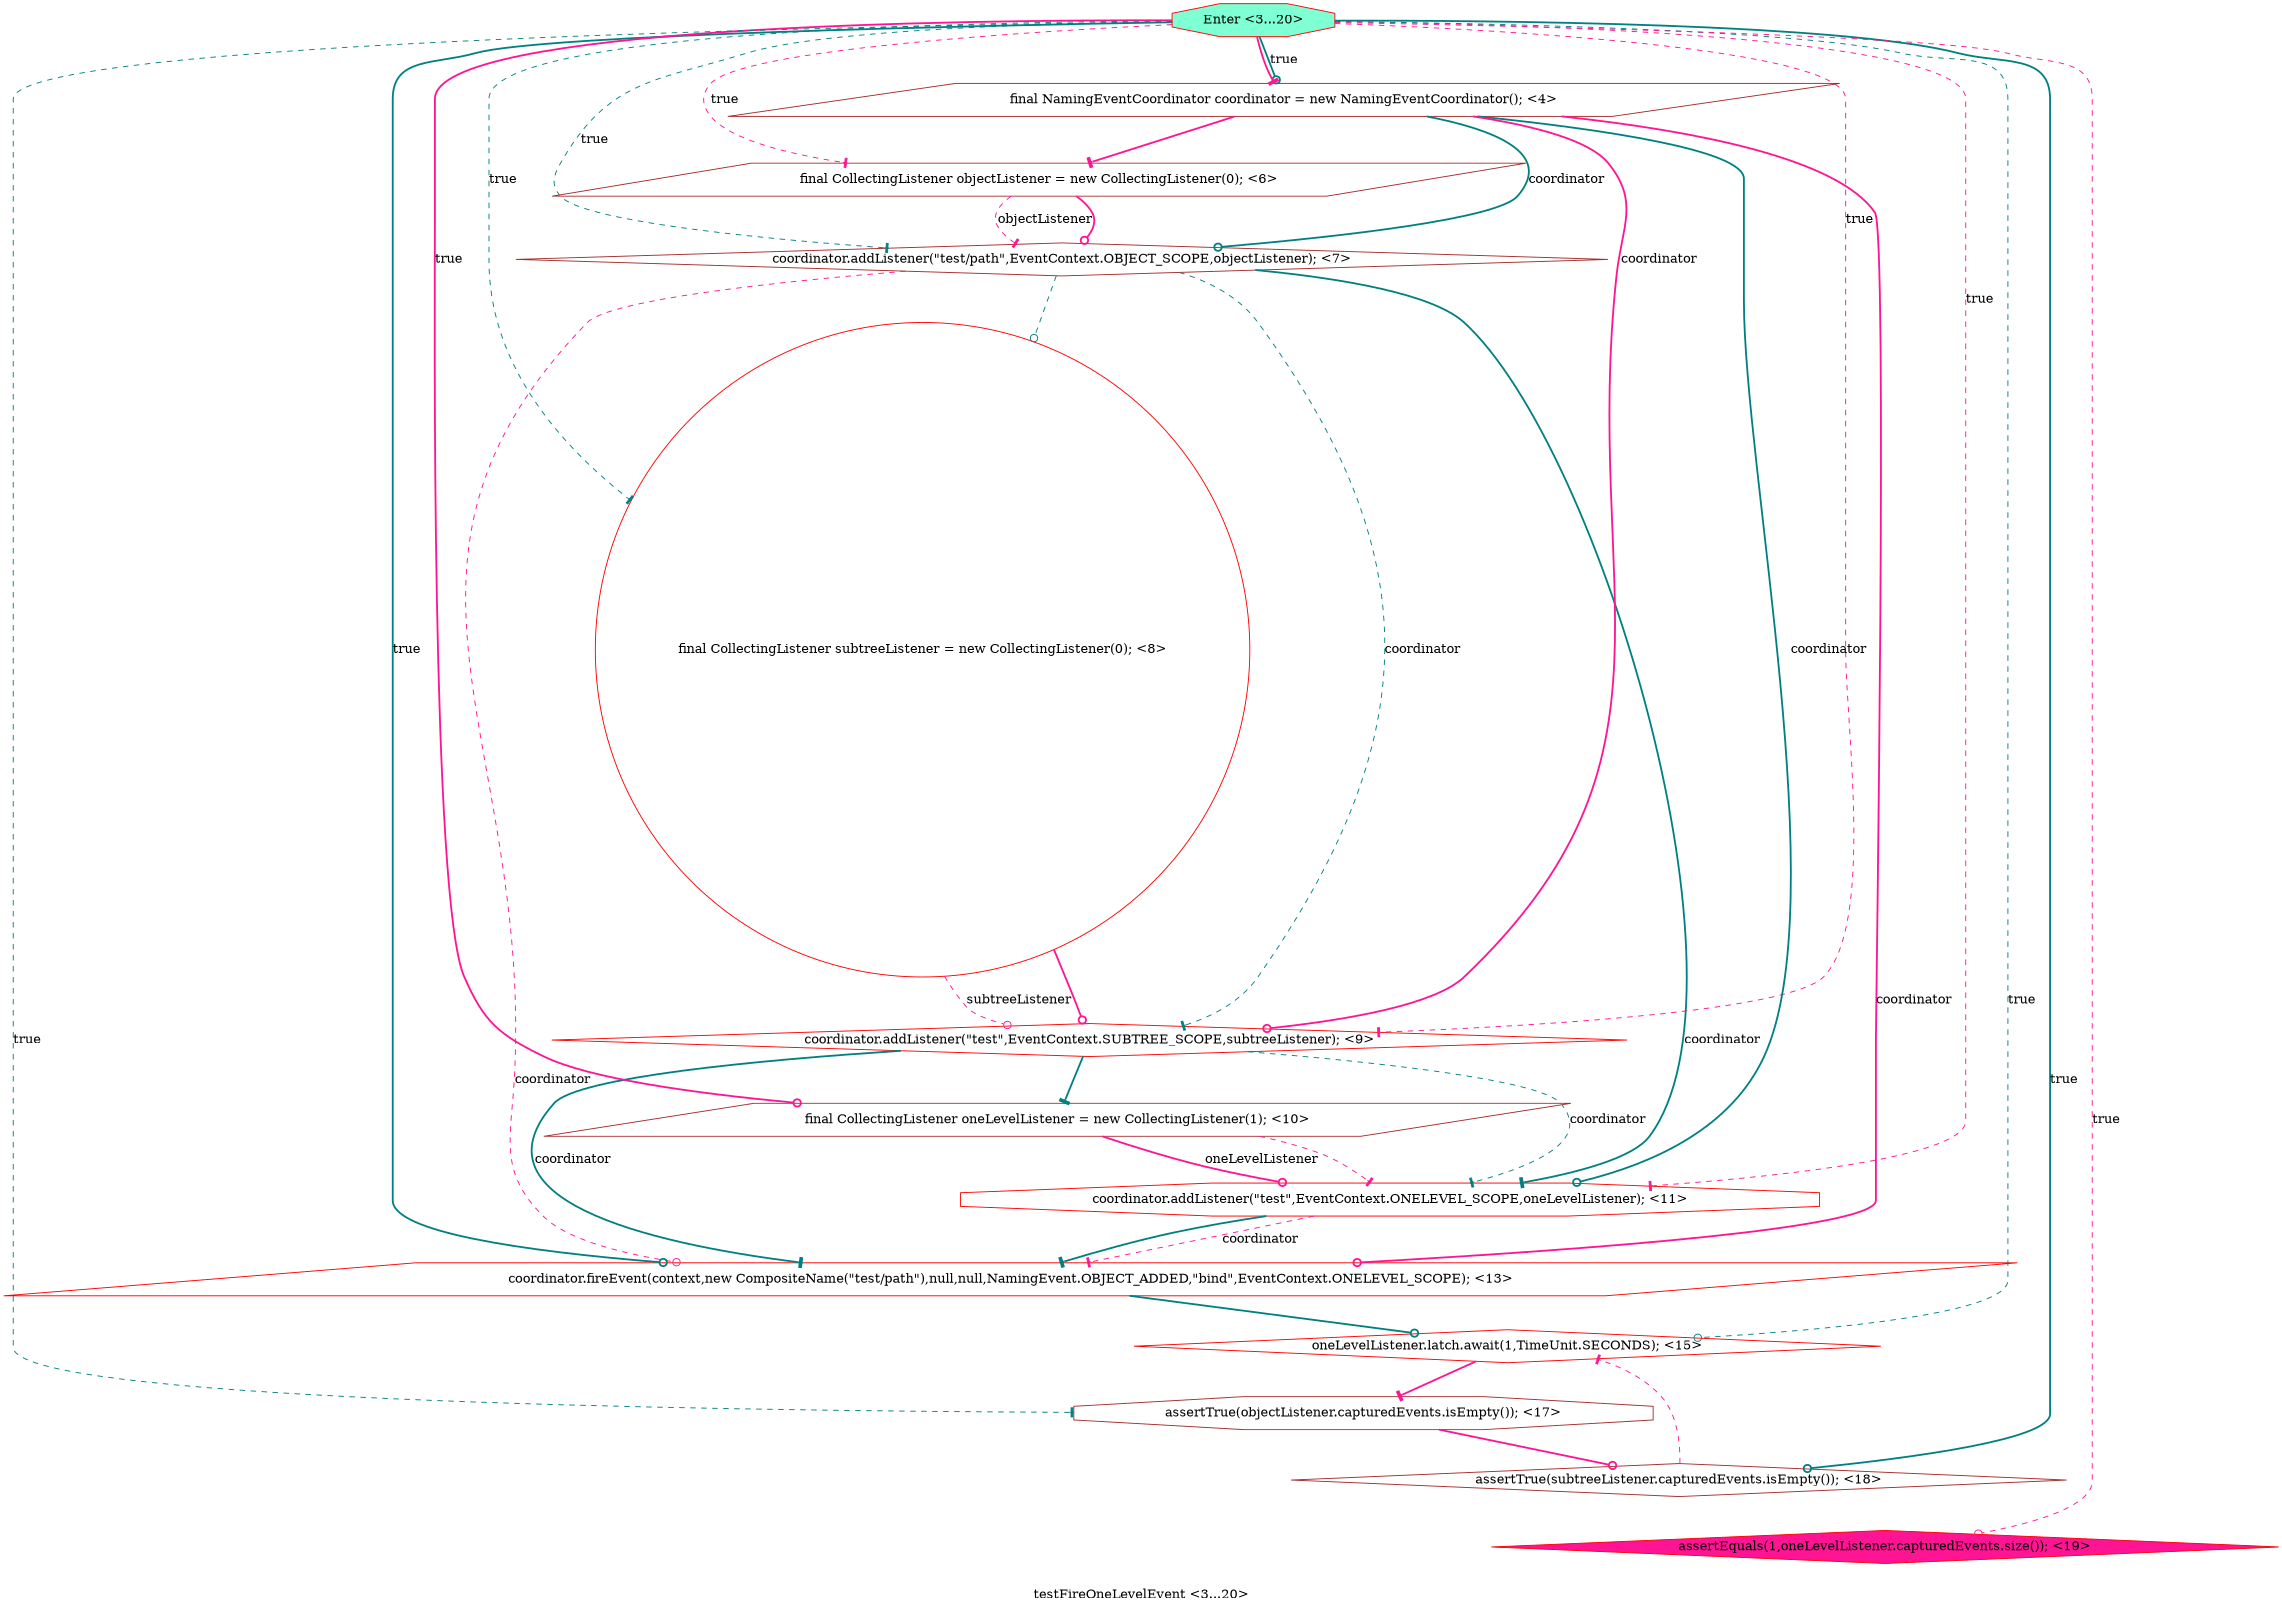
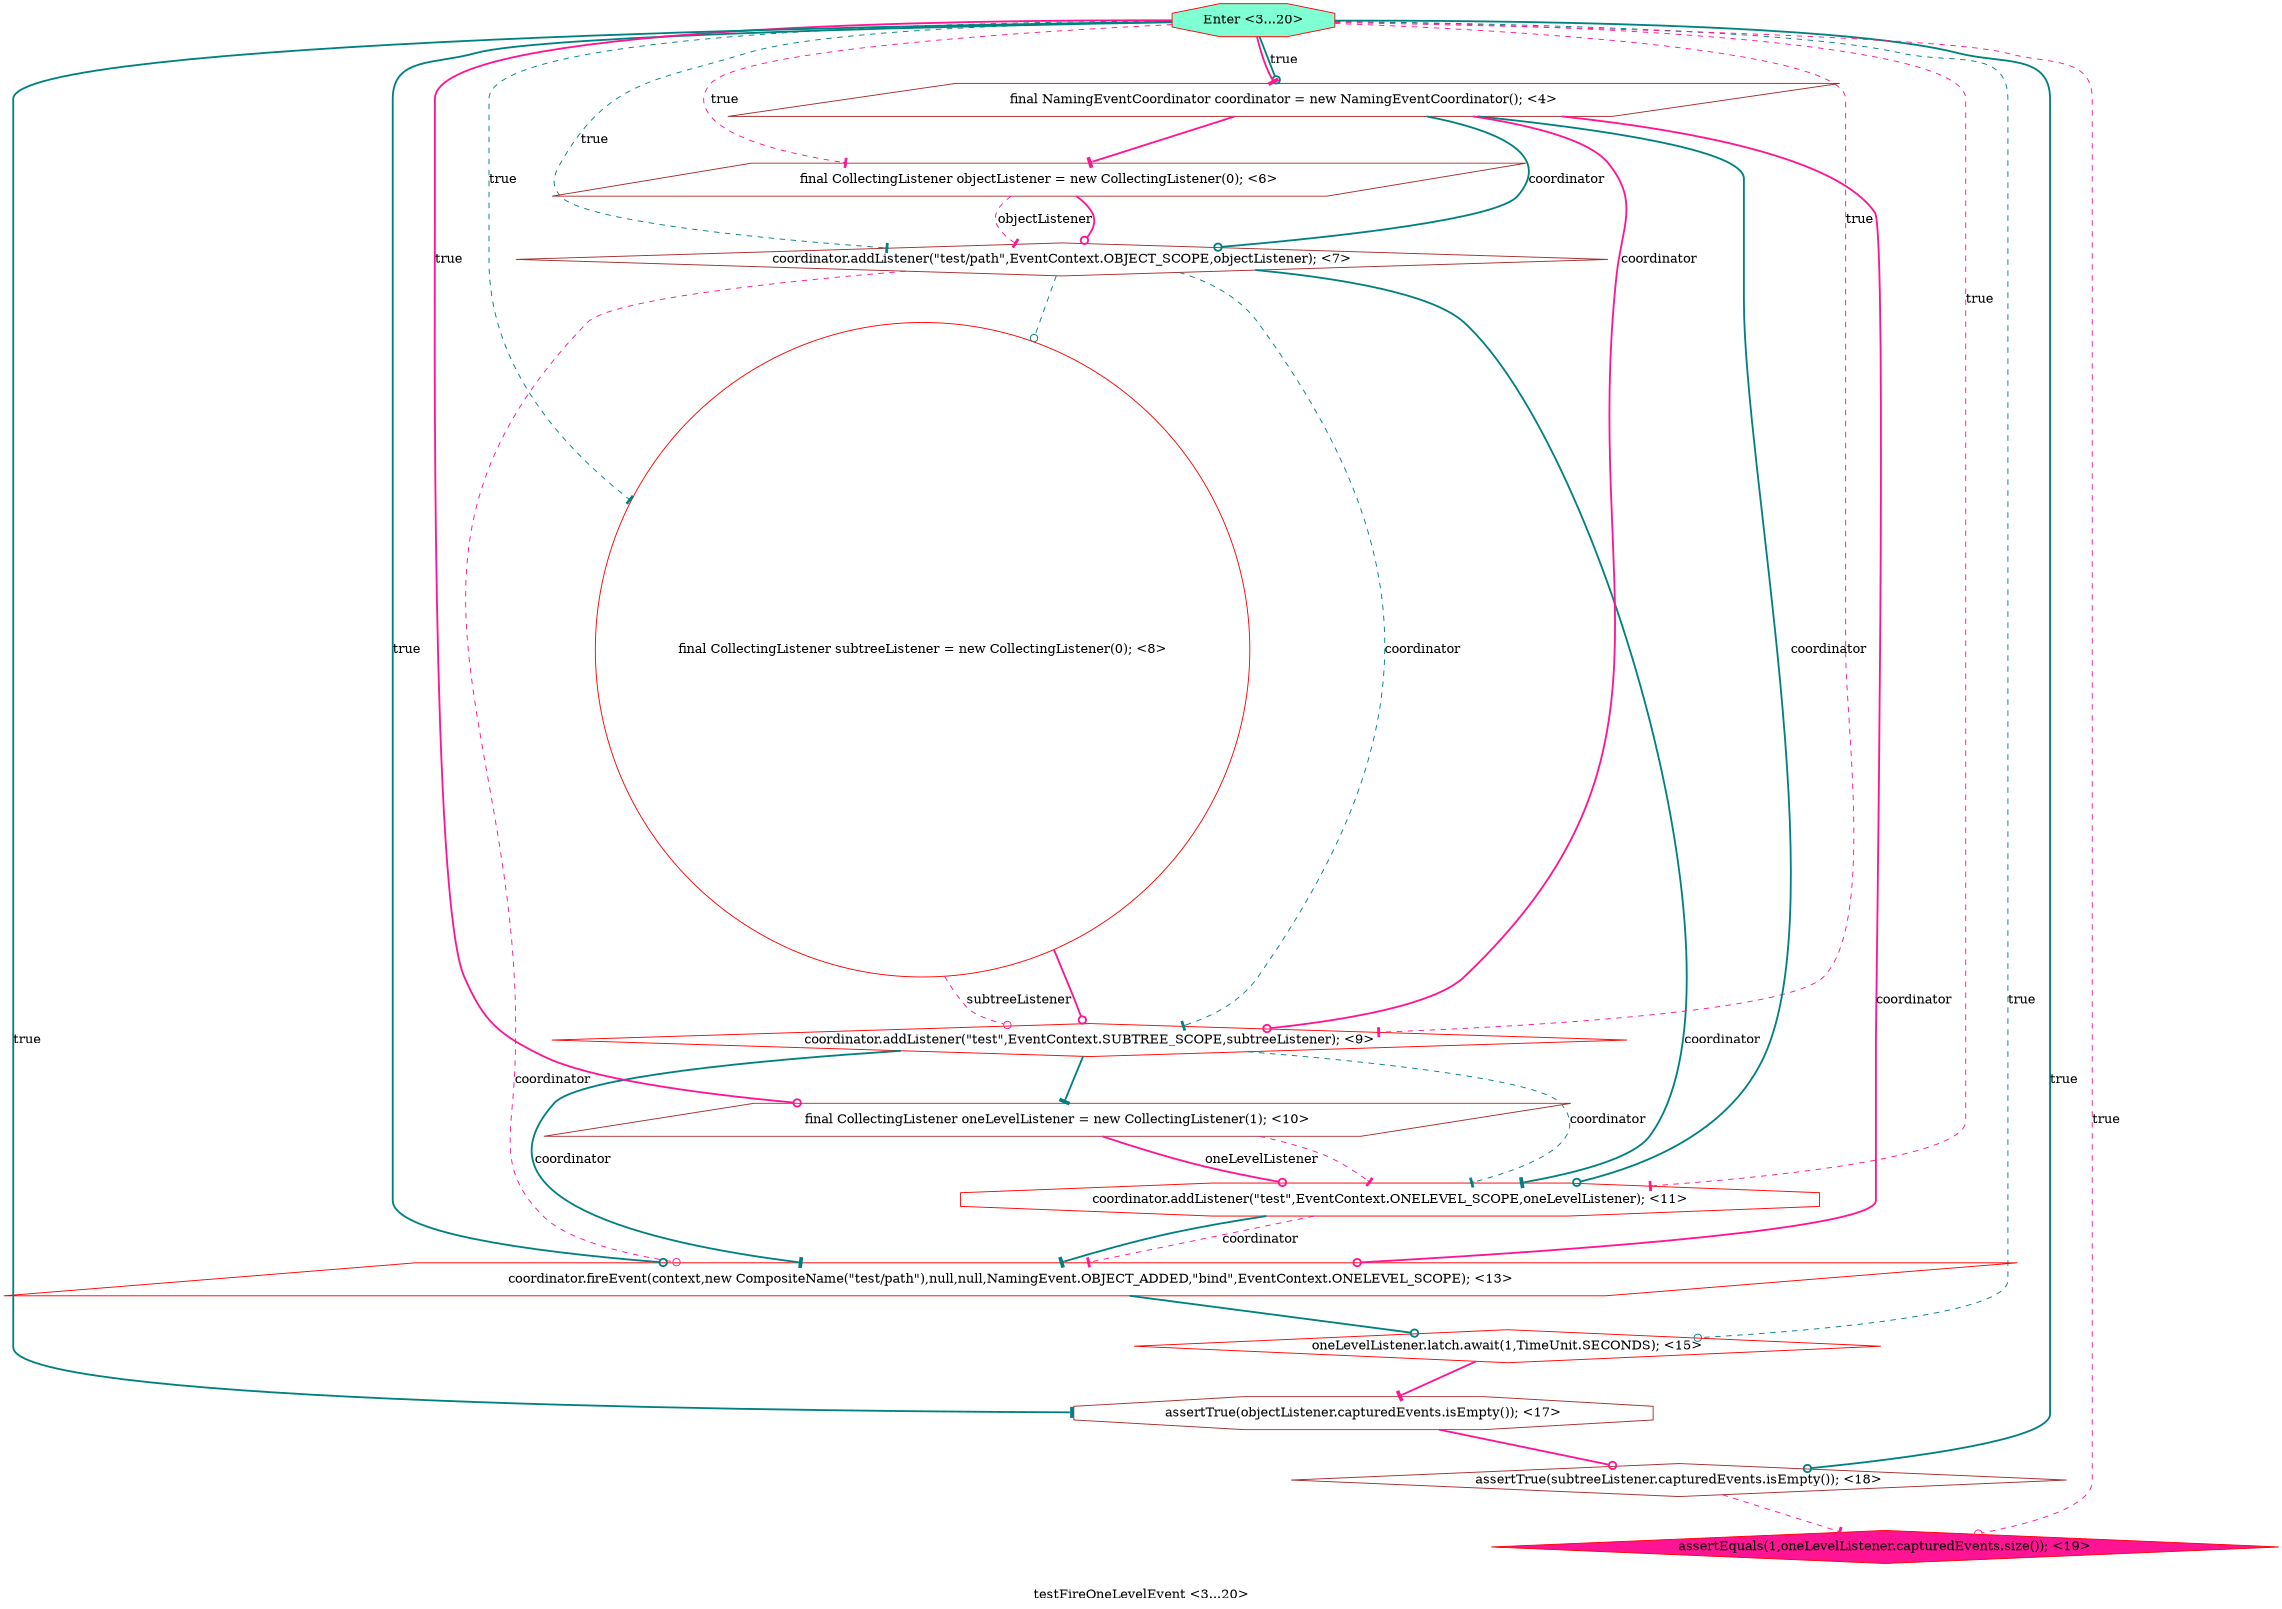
(13, 672) -> (13, 672)
(1661, 1396) -> (1780, 1513)
